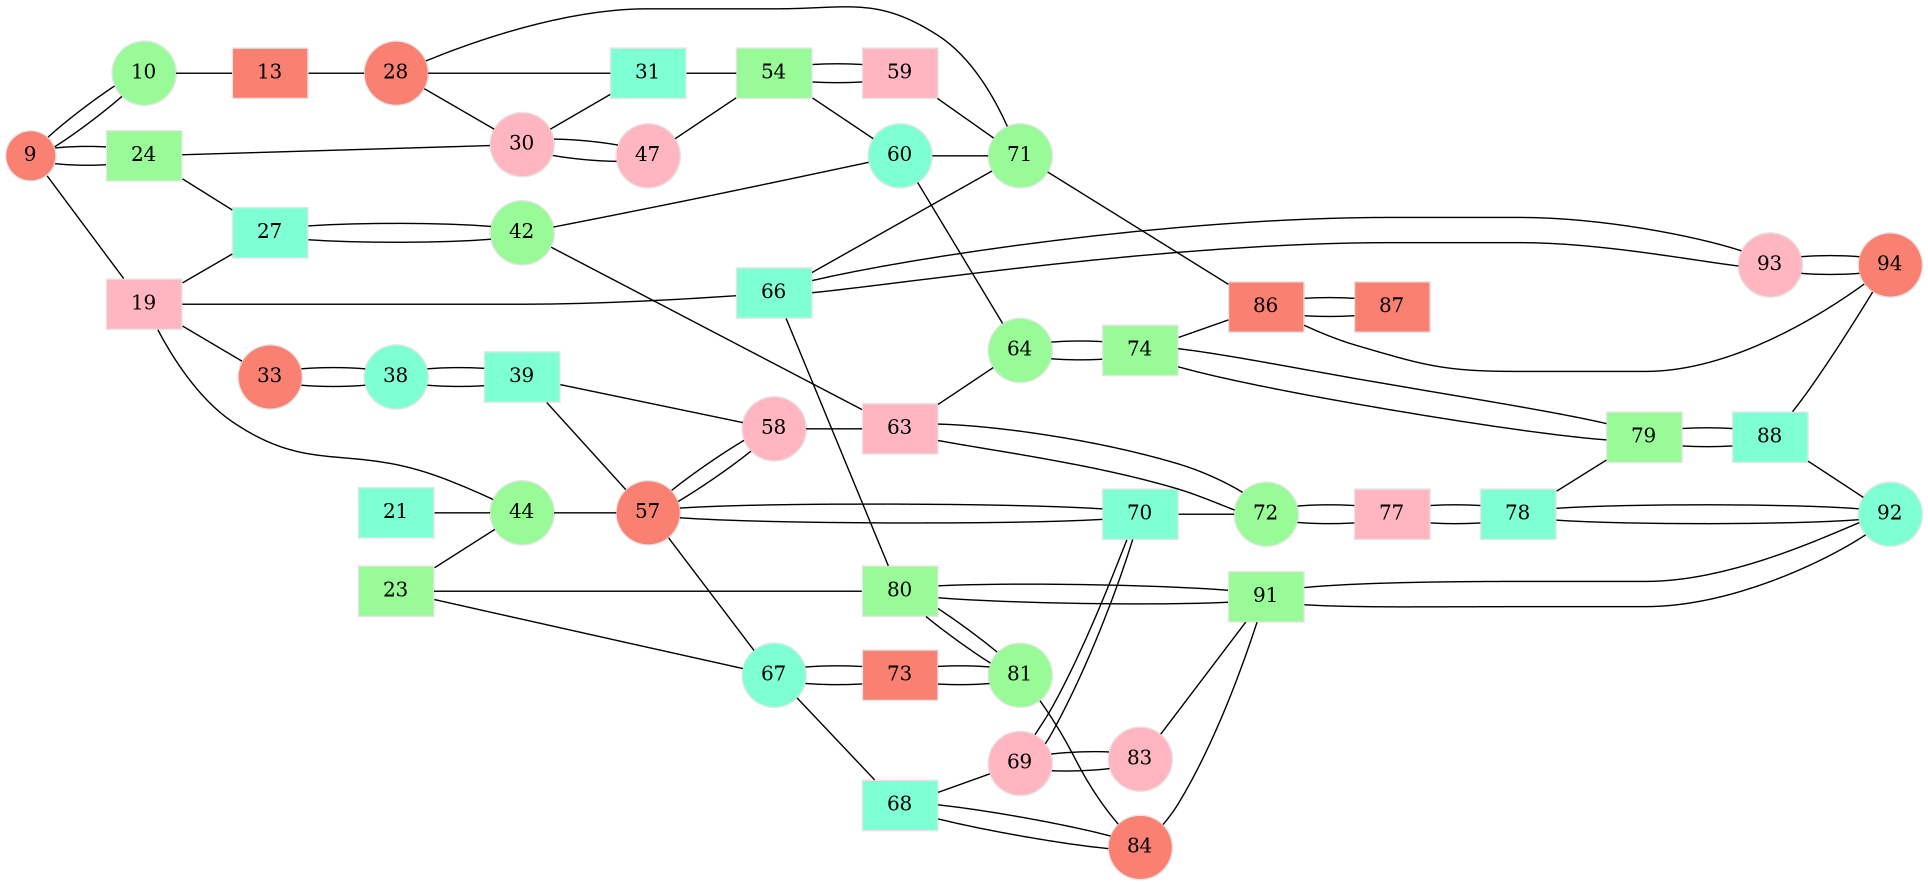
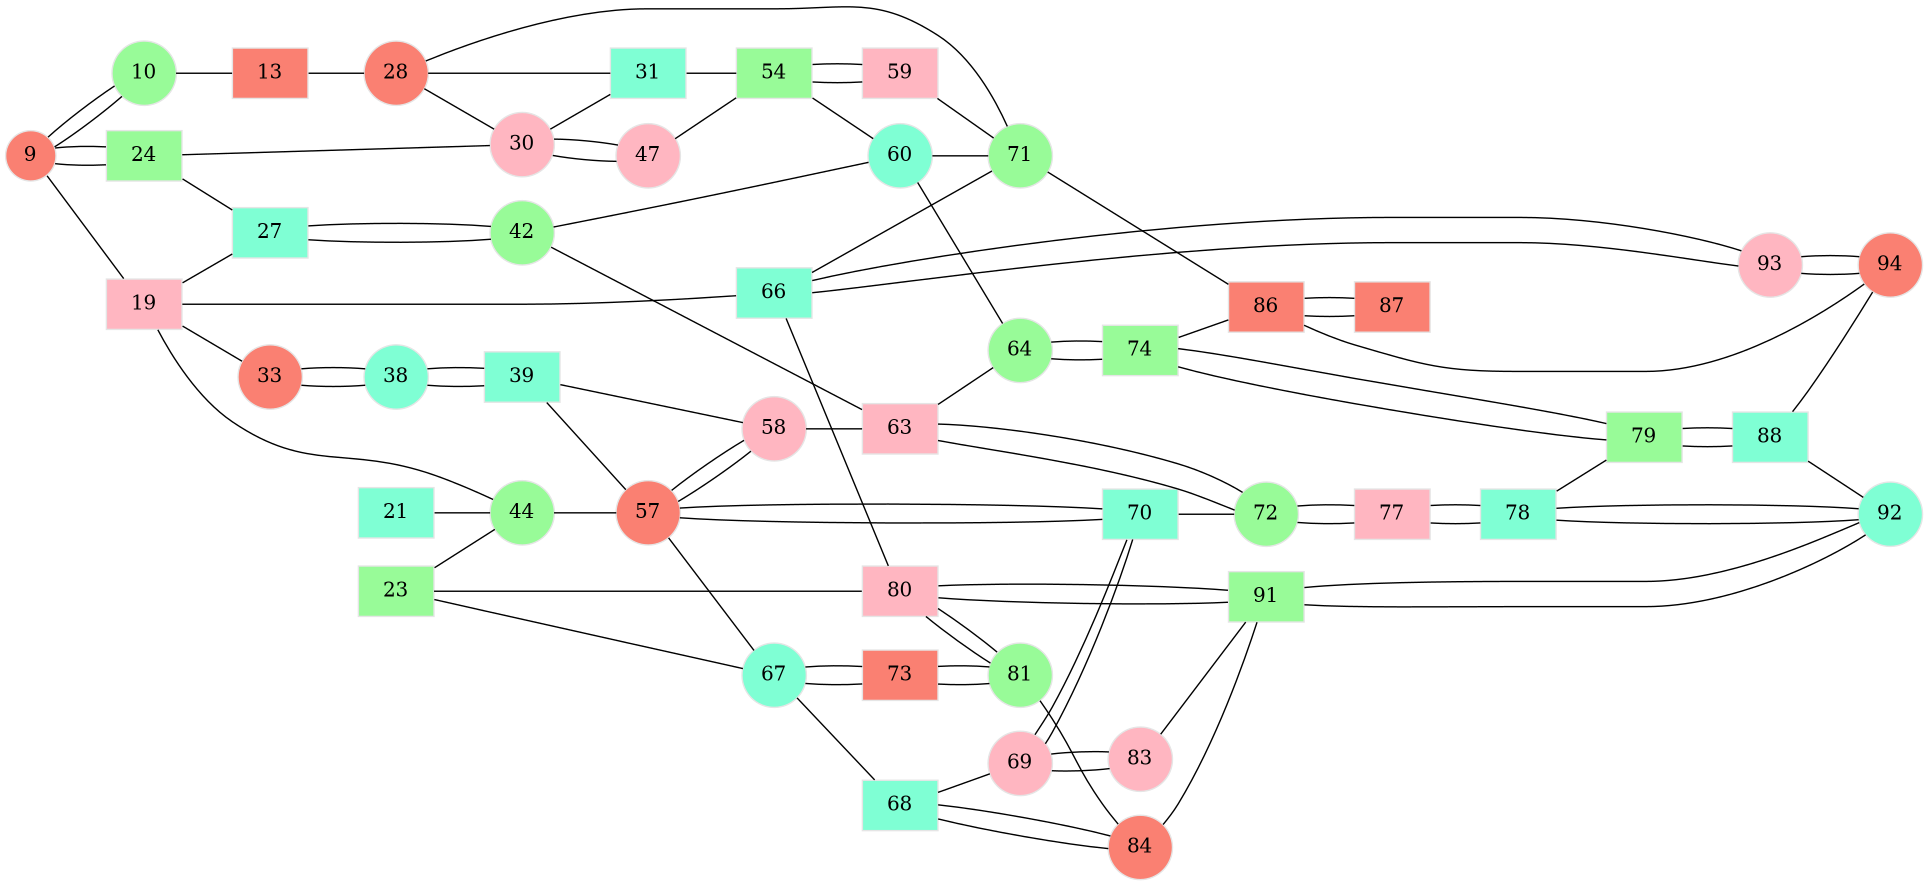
(900, 591) -> (900, 591)
